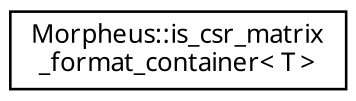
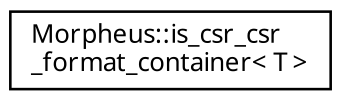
(178, 50) -> (170, 50)
